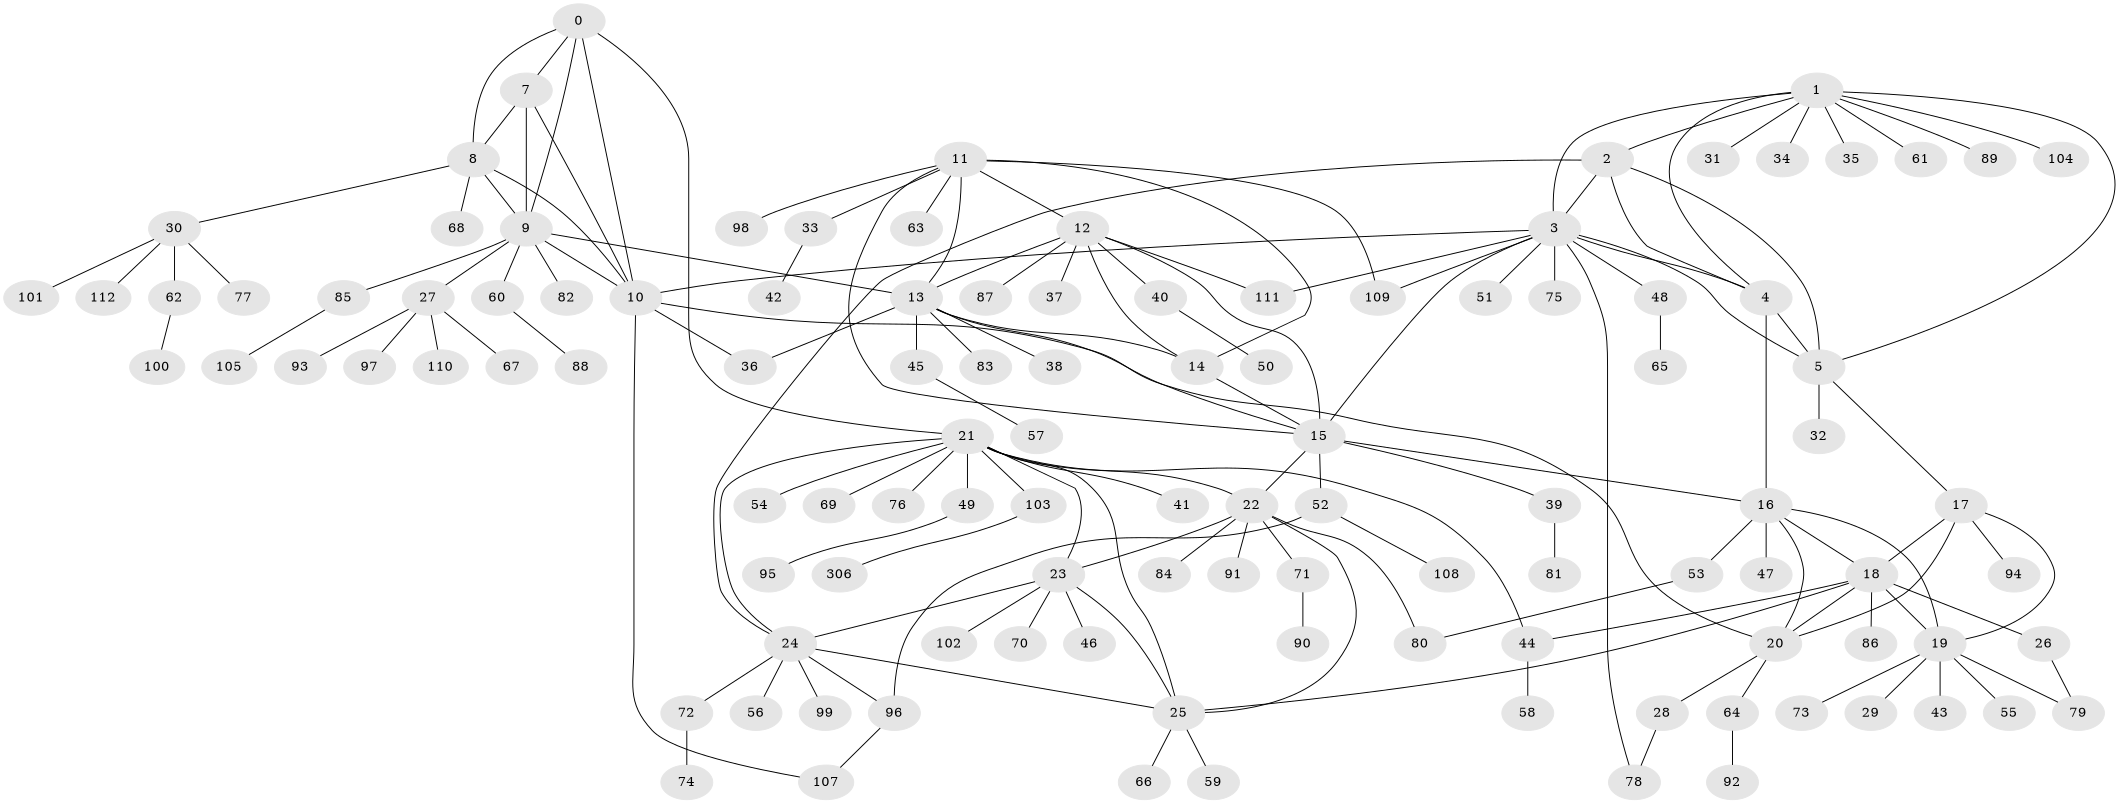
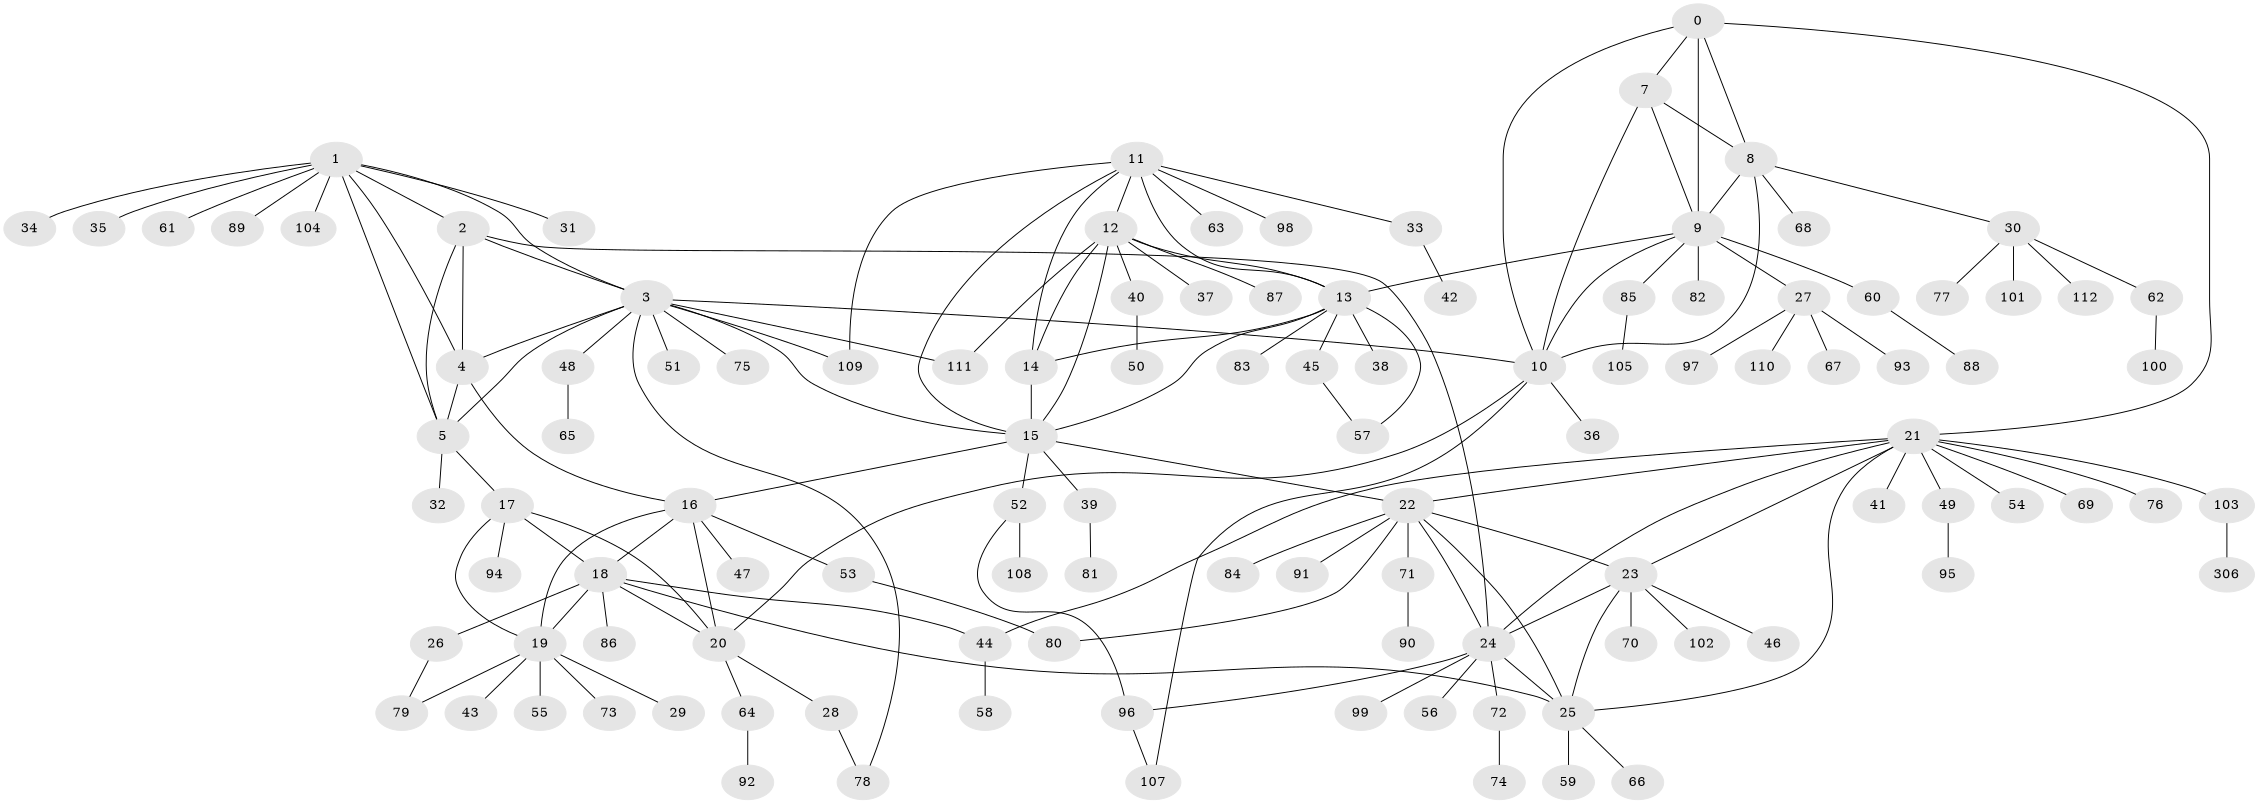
(821, 338) -> (1420, 361)
none -> (1452, 573)
